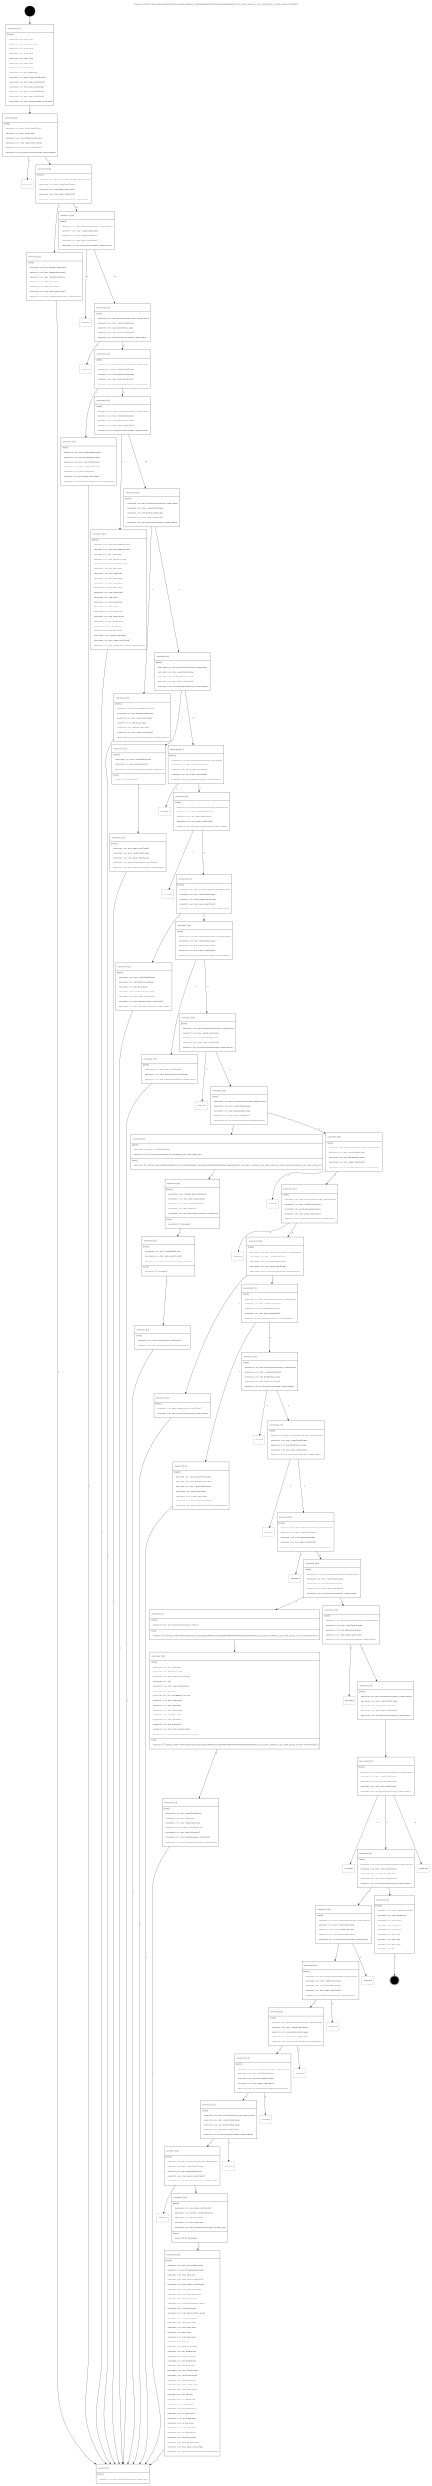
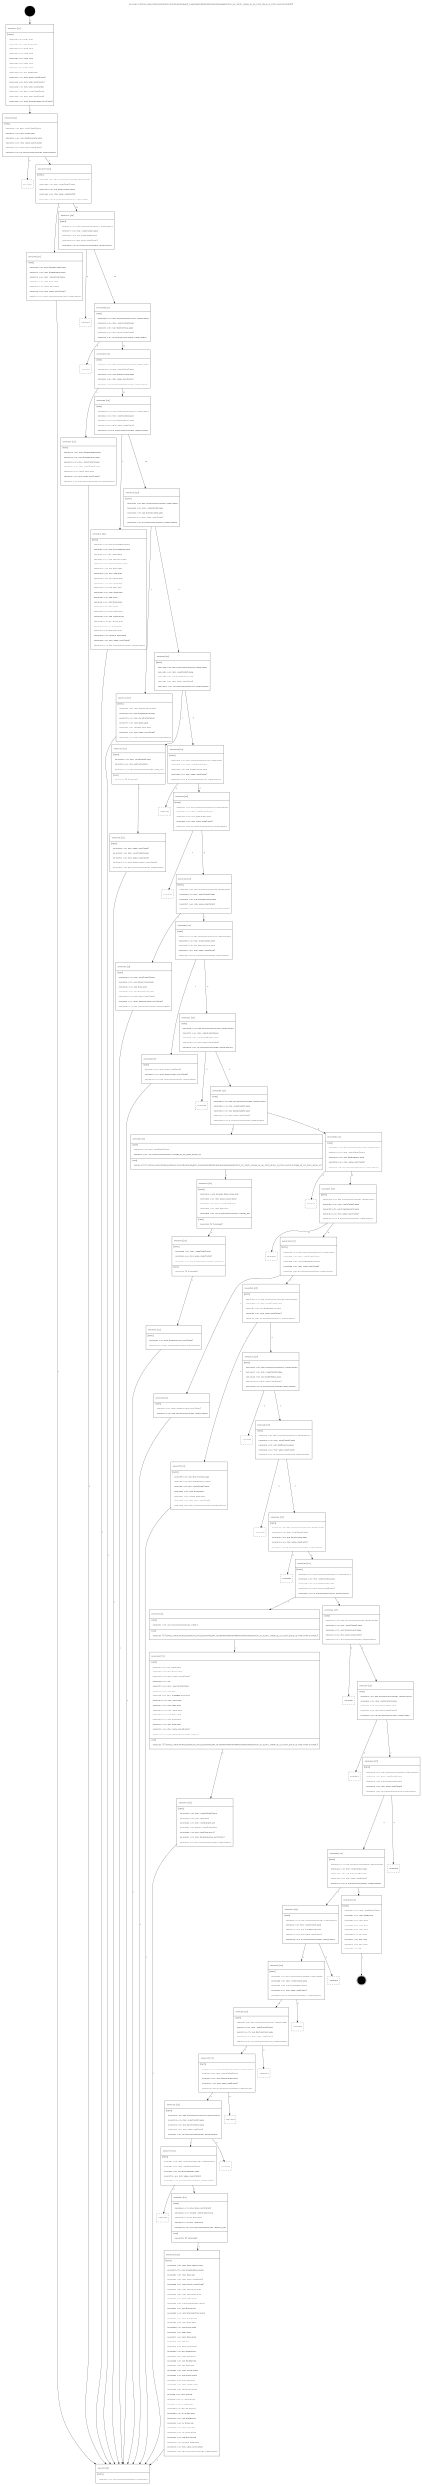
(364, 1829) -> (366, 1745)
